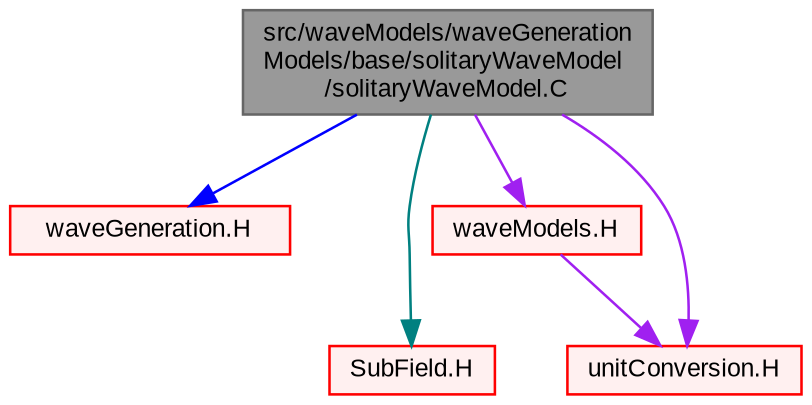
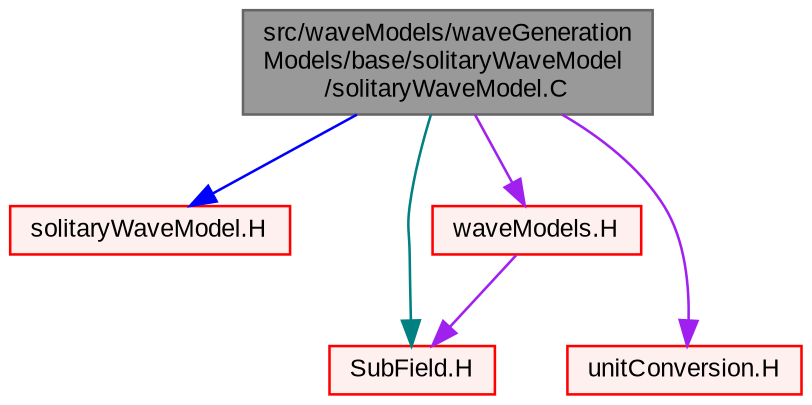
(150, 230) -> (150, 230)
(601, 291) -> (483, 291)
